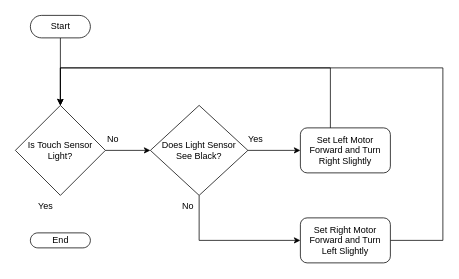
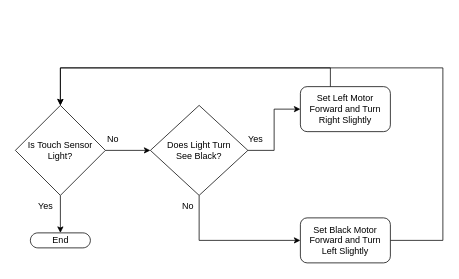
(60, 27) -> none
(60, 51) -> none
(199, 150) -> (199, 150)
(345, 150) -> (345, 109)
none -> (60, 212)
(345, 240) -> (345, 240)
